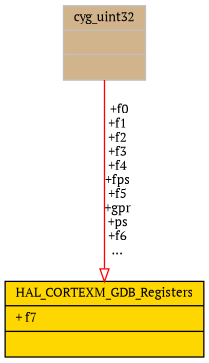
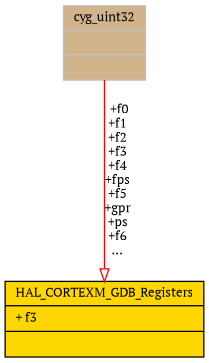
(26, 318) -> (26, 318)
